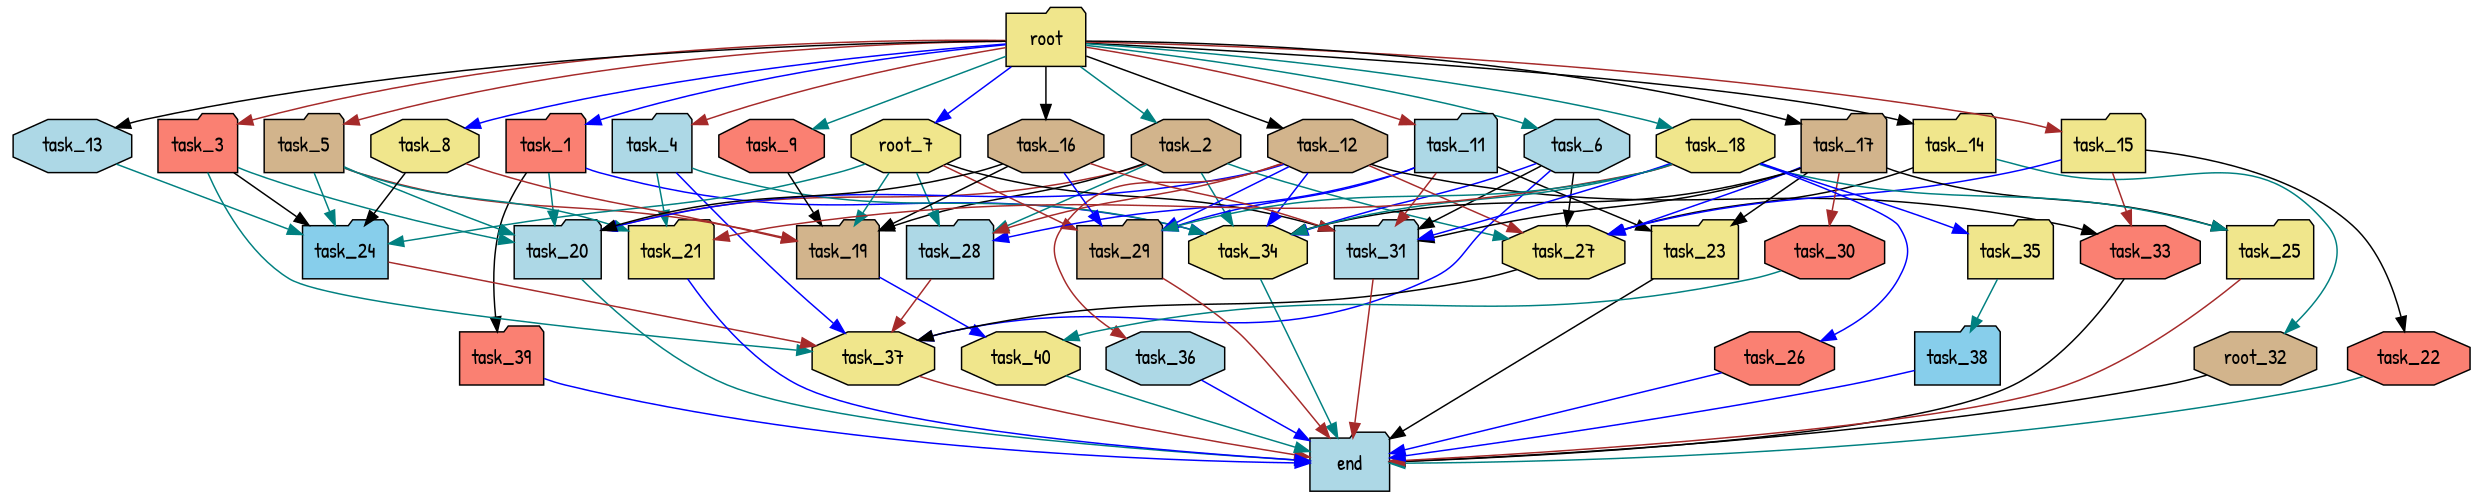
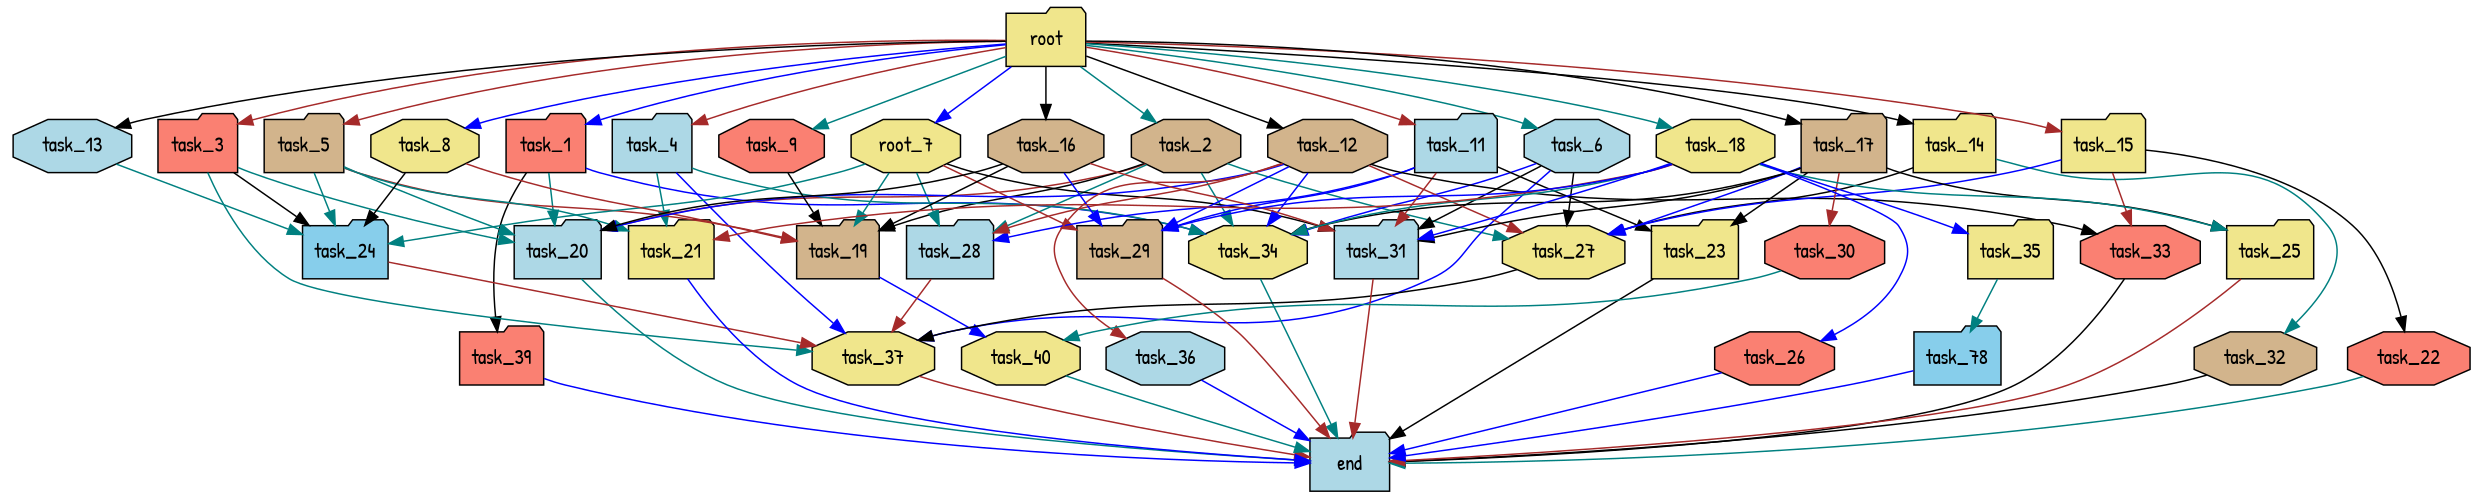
(1425, 196) -> (1425, 196)
(1957, 358) -> (1957, 358)
(2255, 358) -> (2255, 358)
